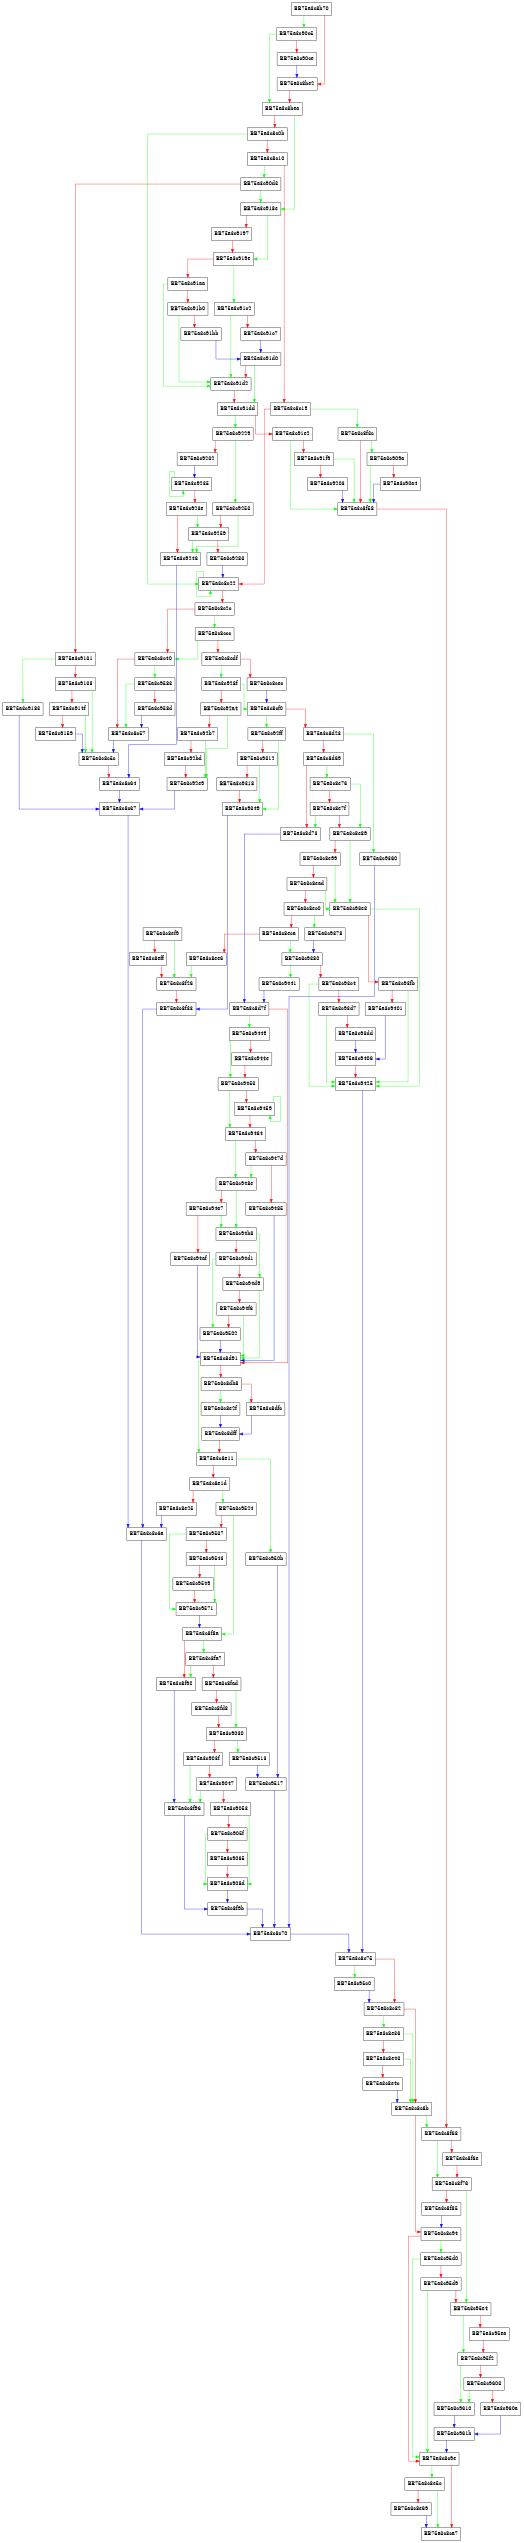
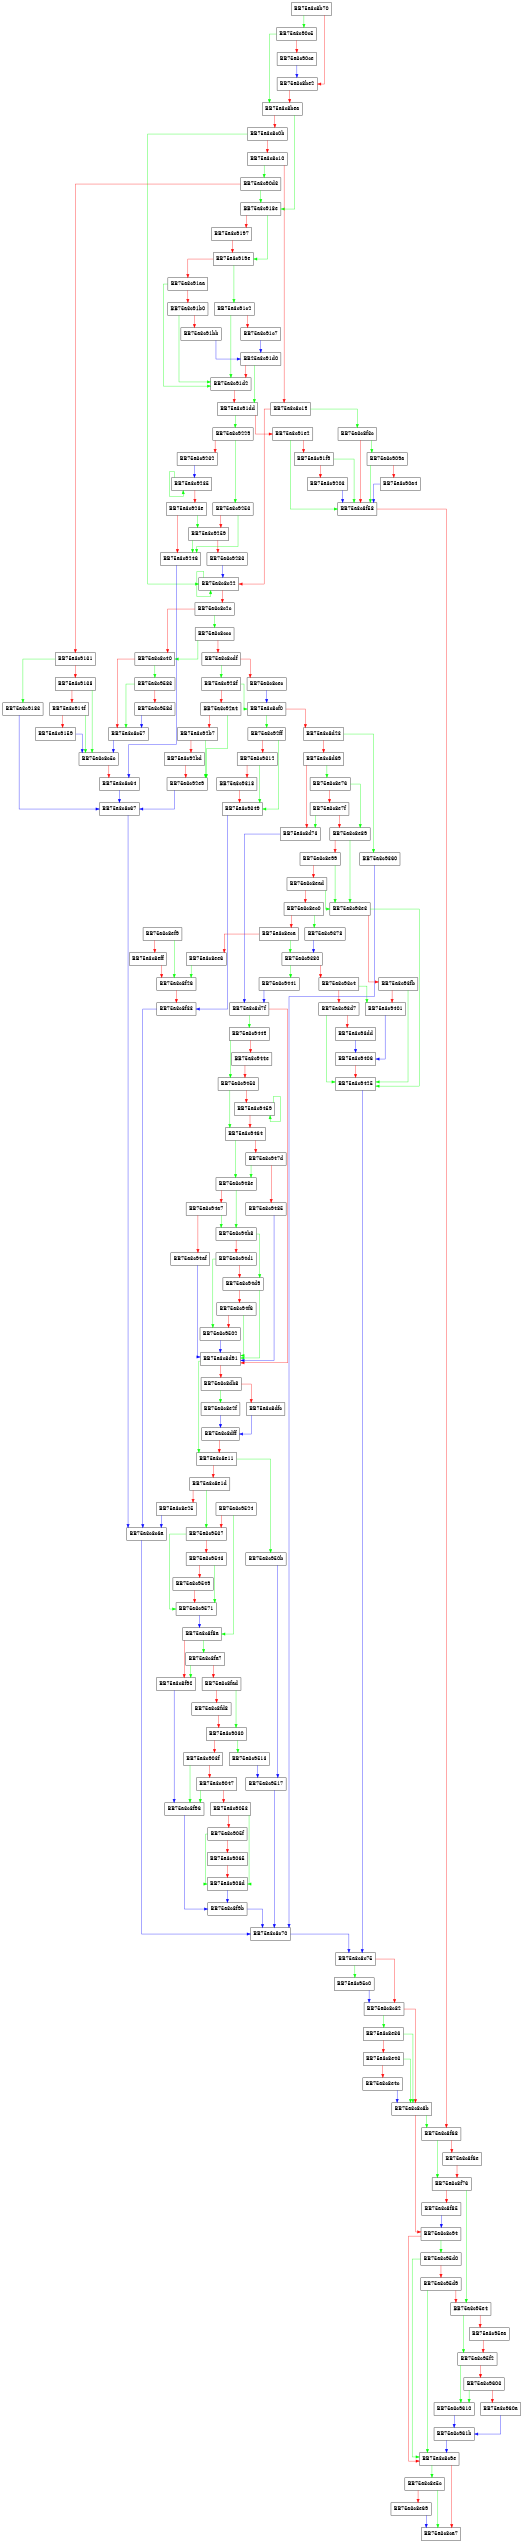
(309, 1042) -> (367, 989)
(223, 1495) -> (206, 1507)
